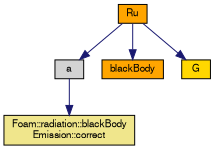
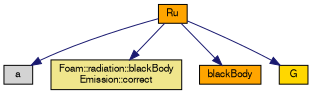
(69, 92) -> (151, 38)
